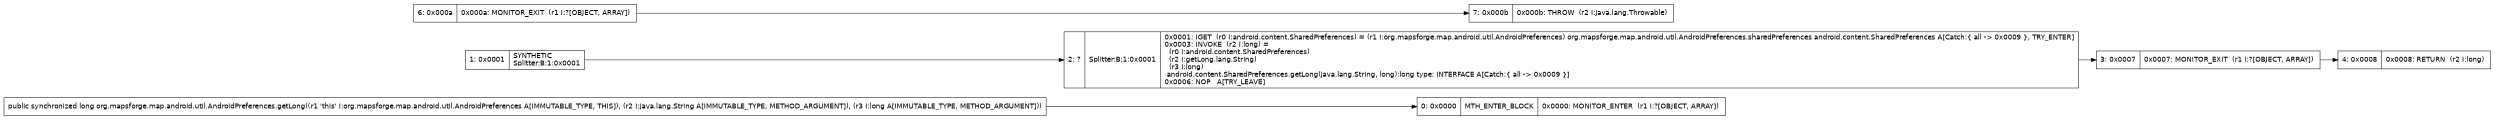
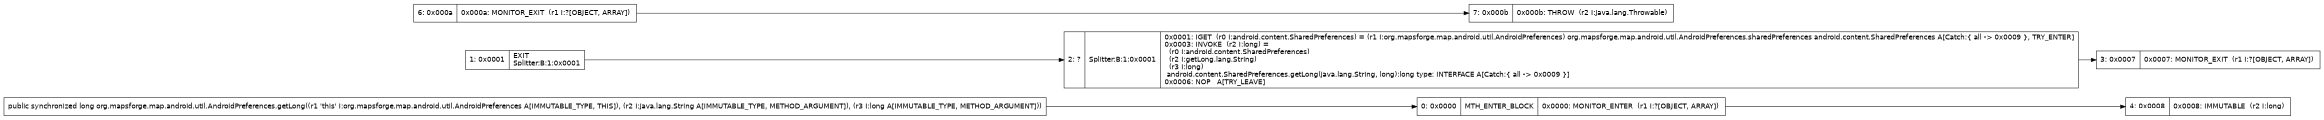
(533, 56) -> (521, 56)
(2326, 60) -> (1923, 107)
(2436, 60) -> (2230, 106)
